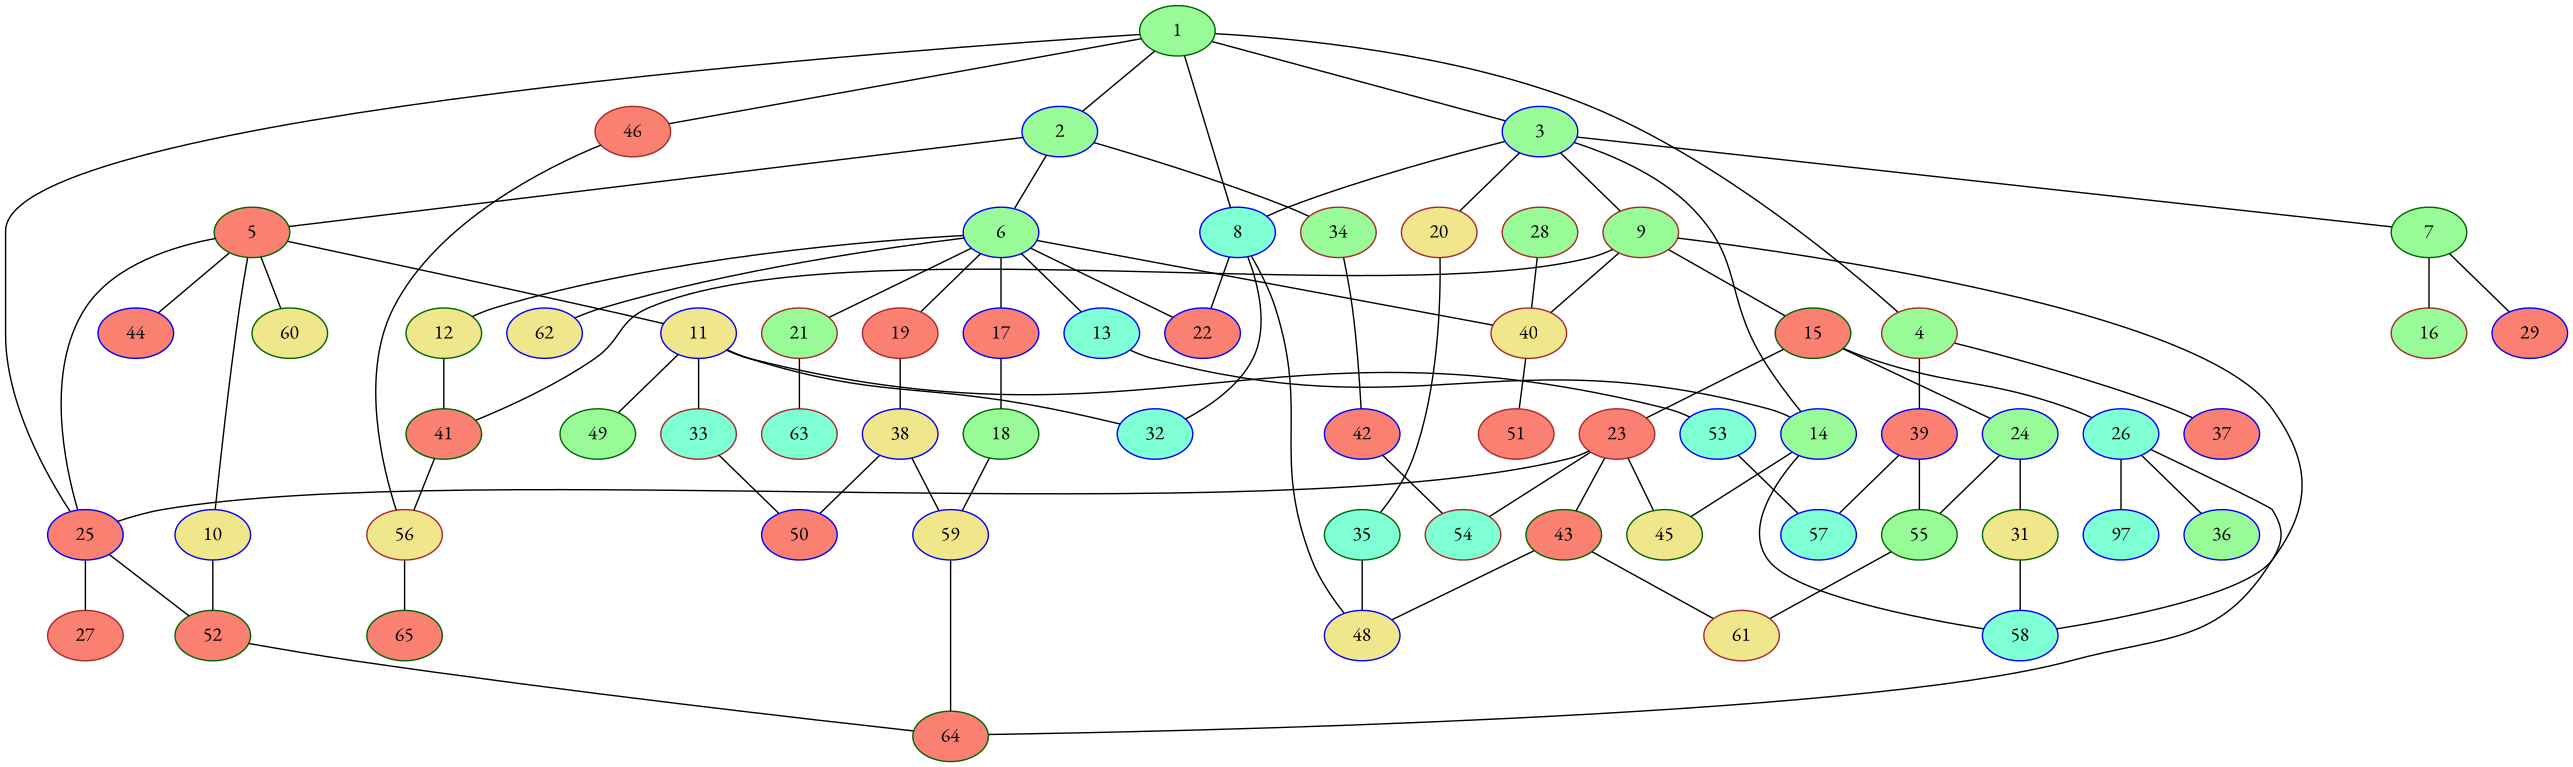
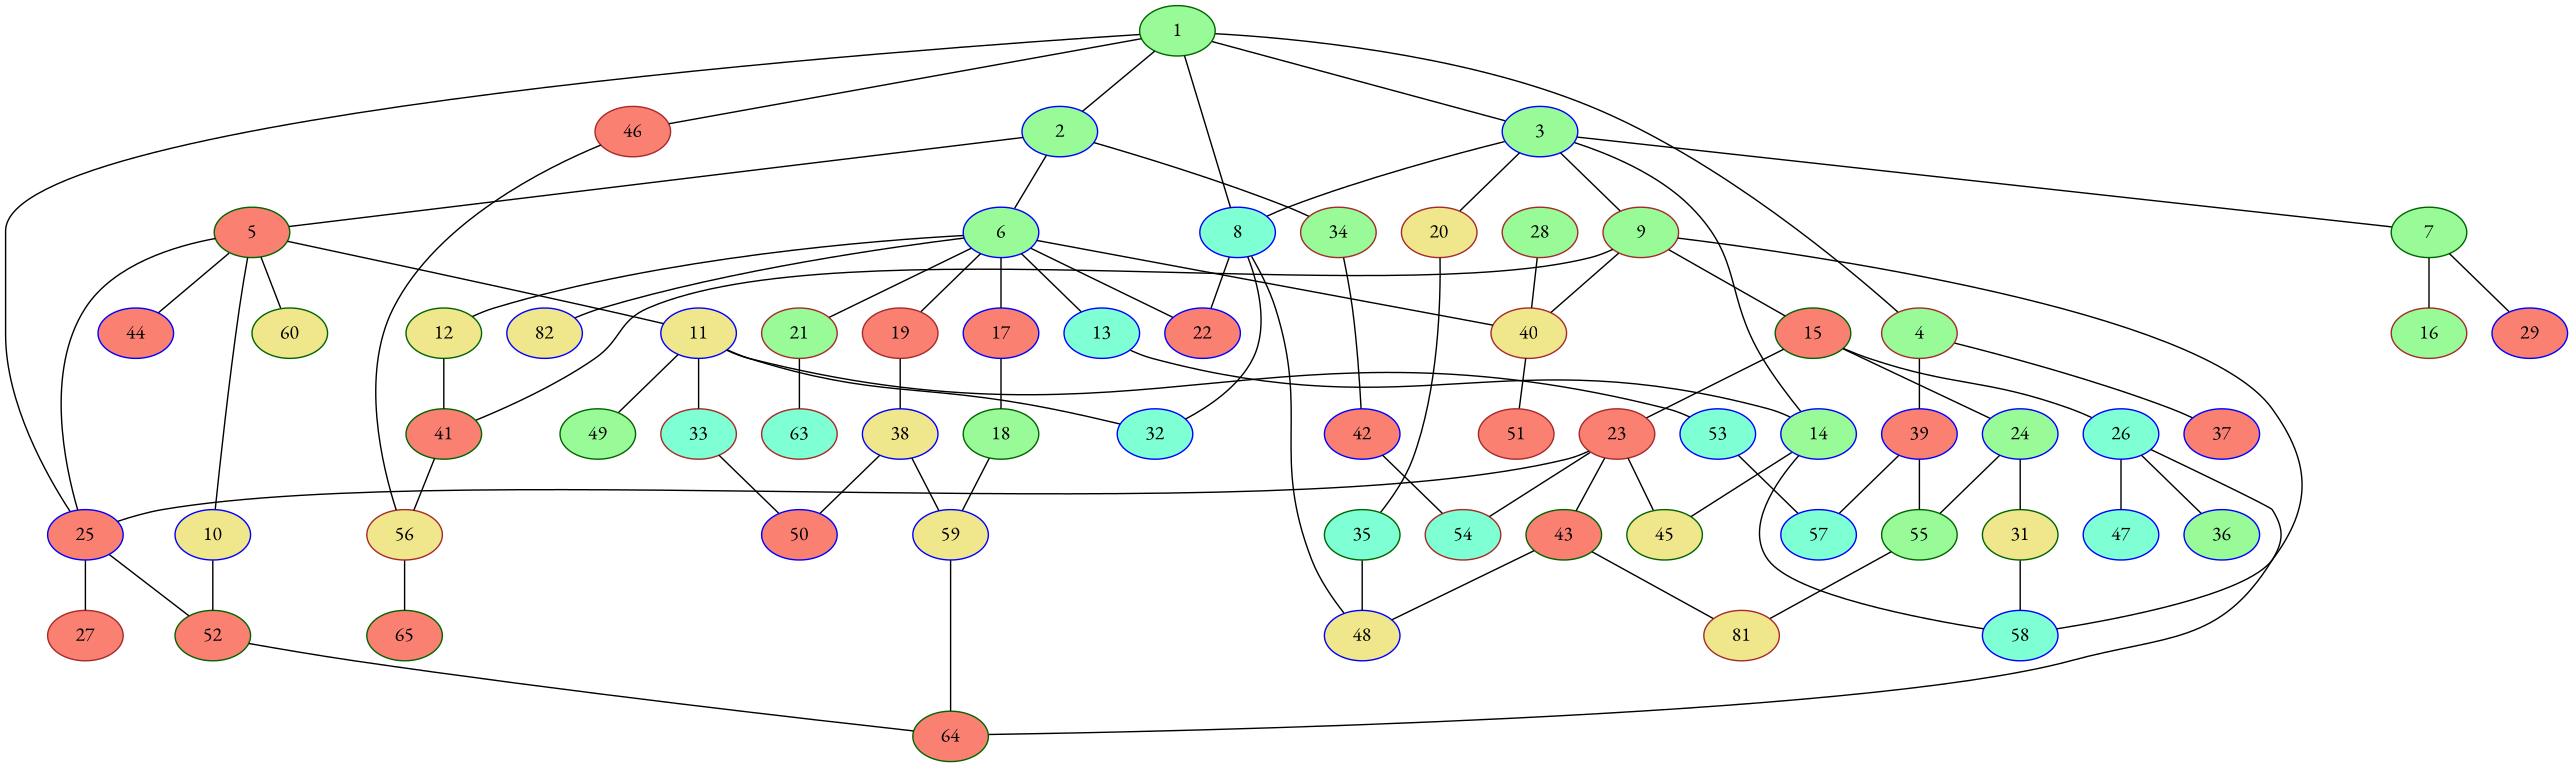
(545, 333) -> (545, 333)
(2121, 535) -> (2121, 535)
(1742, 636) -> (1742, 636)
